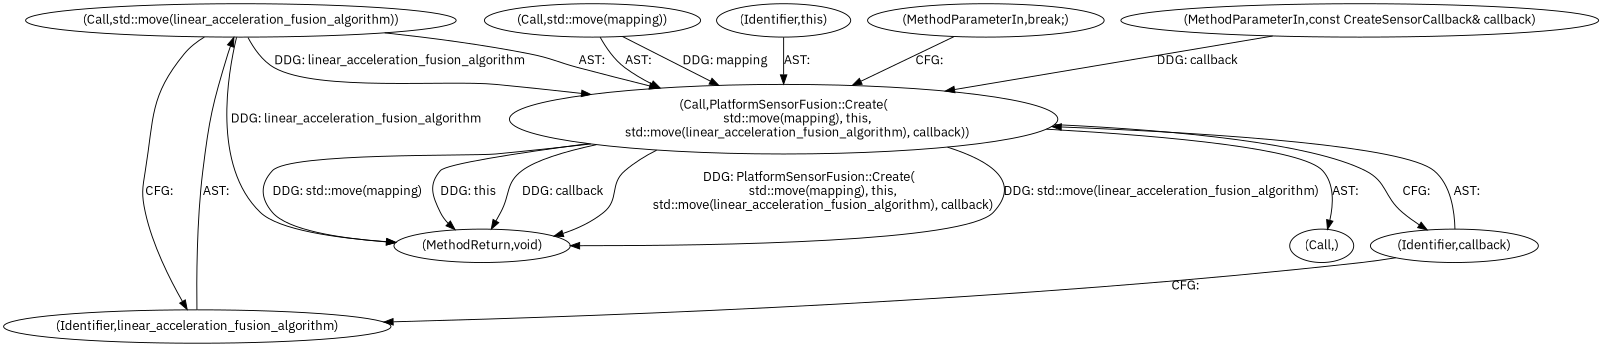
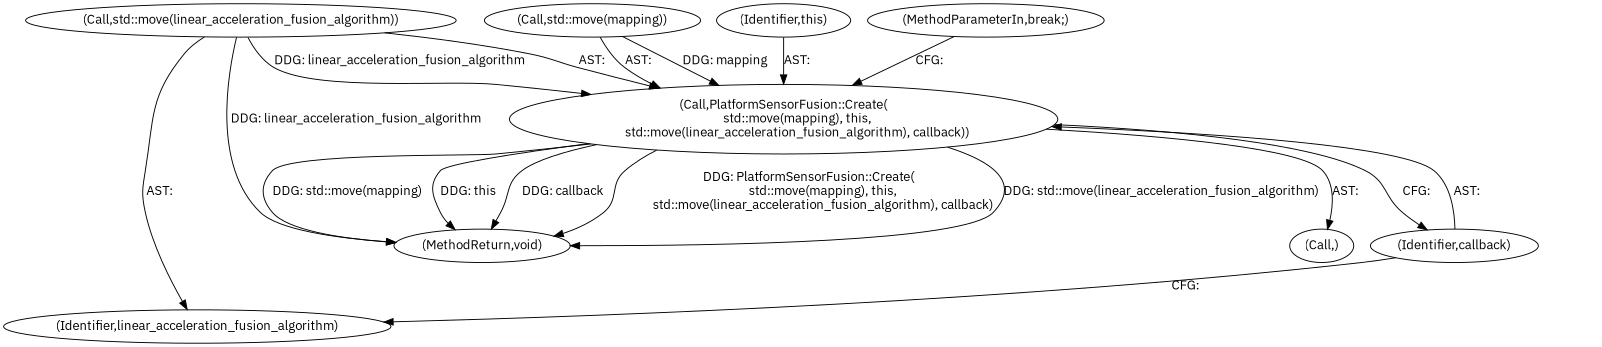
(1360, 20) -> none
(202, 176) -> none
(161, 192) -> (161, 192)
